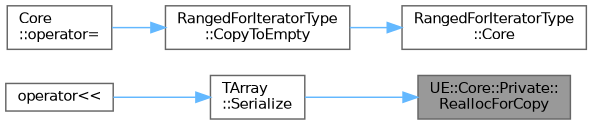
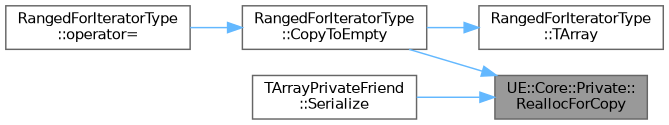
(60, 28) -> (98, 28)
(494, 28) -> (571, 28)
none -> (446, 60)
(60, 97) -> none
(258, 97) -> (335, 97)
